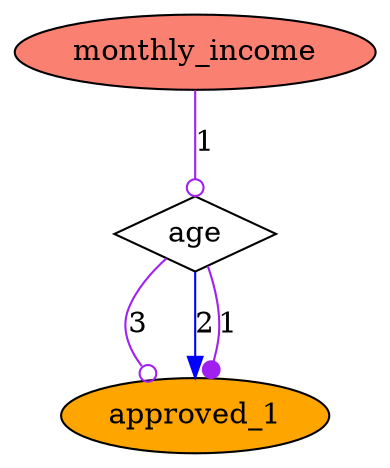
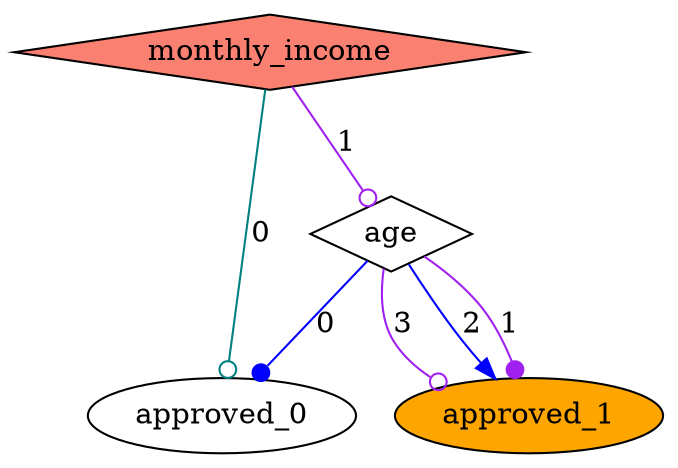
(195, 52) -> (270, 52)
none -> (222, 416)
